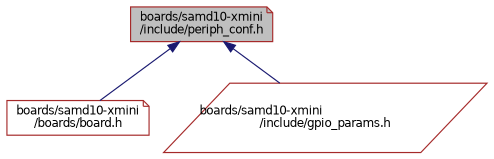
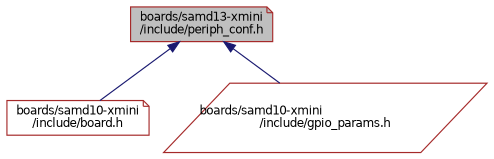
(202, 24) -> (202, 24)
(78, 118) -> (78, 118)
